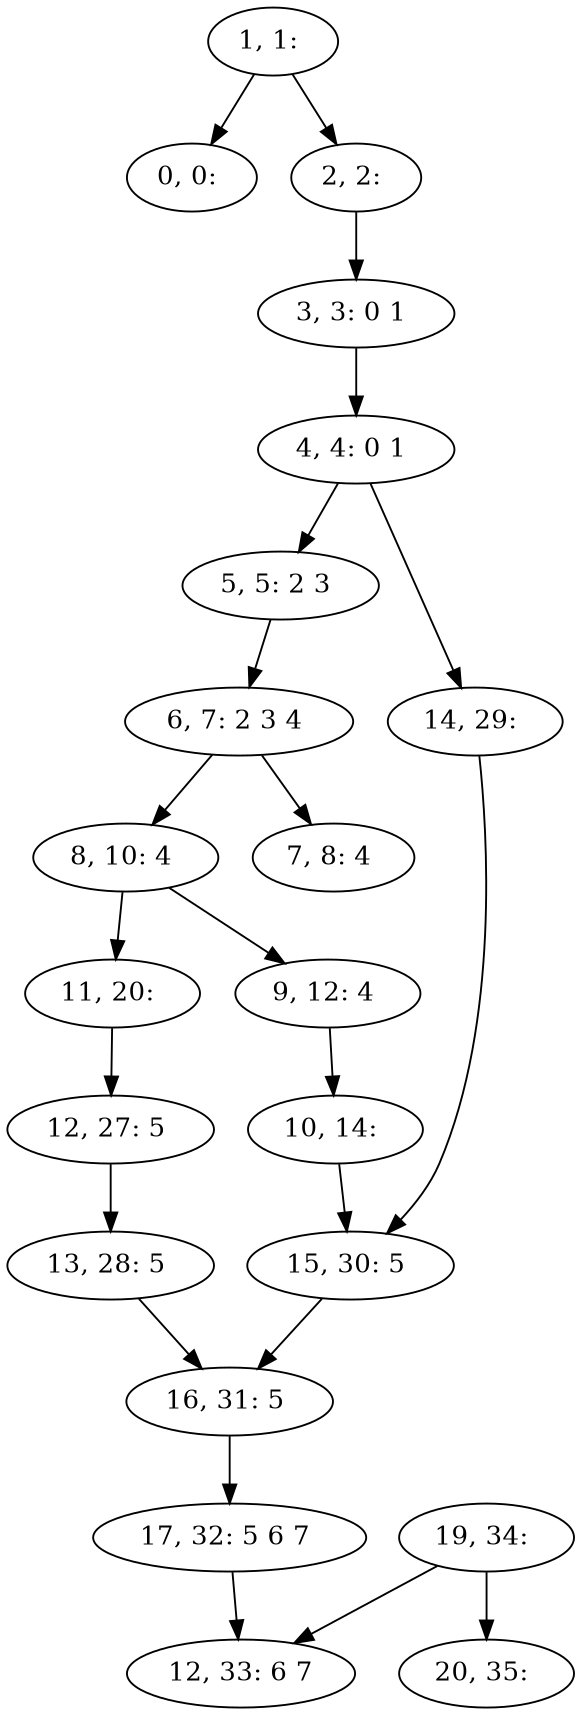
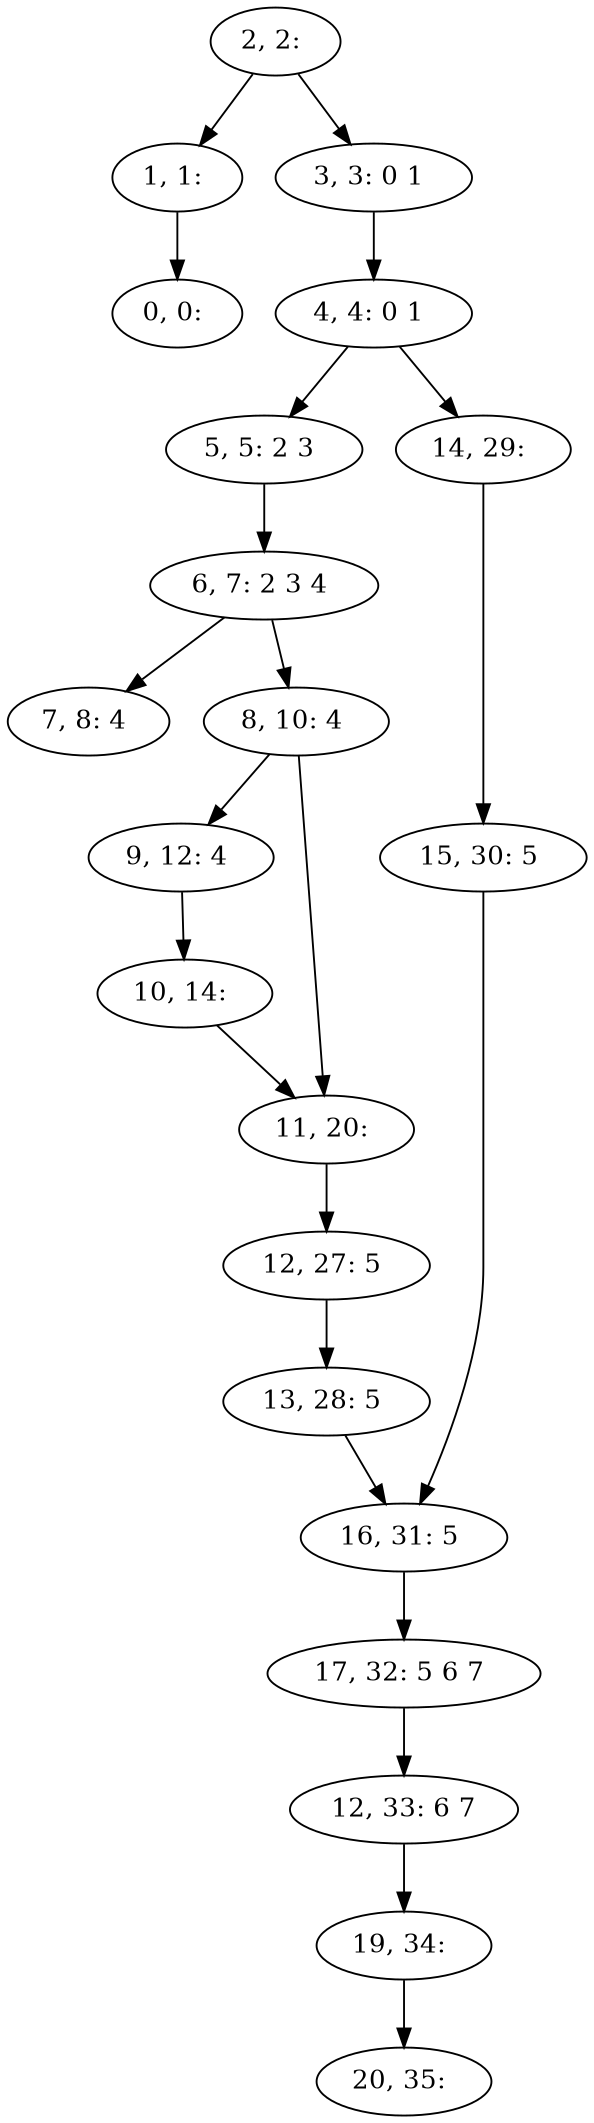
(309, 101) -> (232, 102)
(342, 1188) -> (249, 1055)
(374, 1600) -> (404, 1868)
